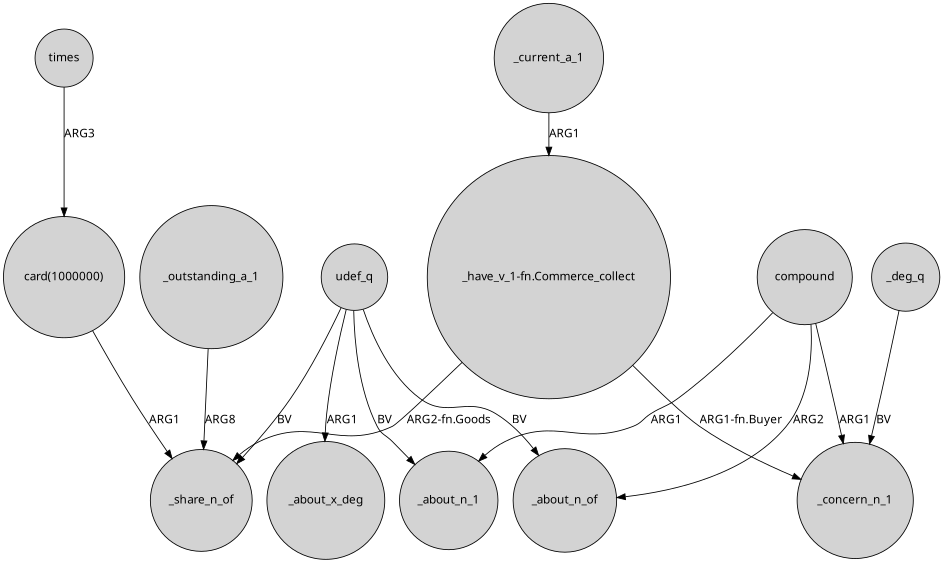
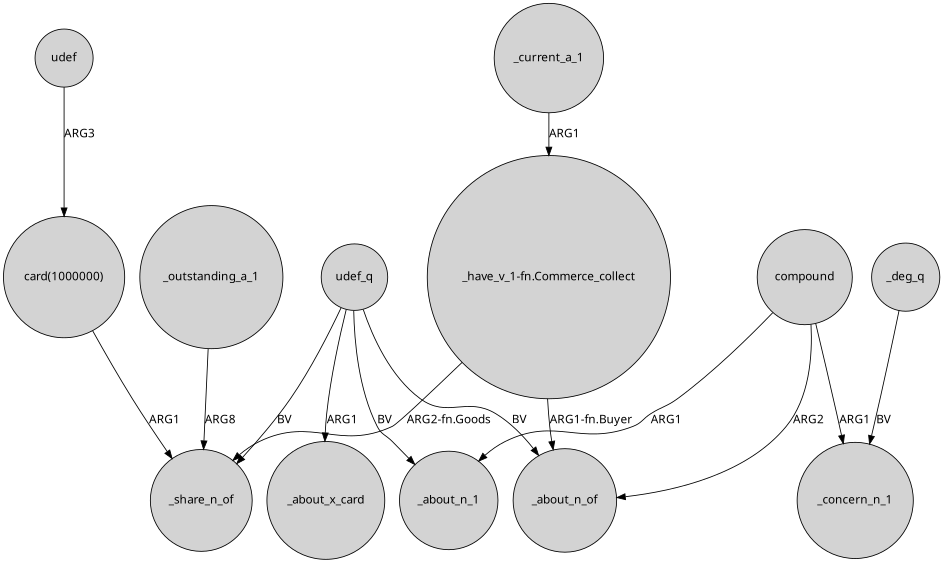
(64, 58) -> (64, 58)
(706, 431) -> (549, 420)
(326, 500) -> (326, 500)
